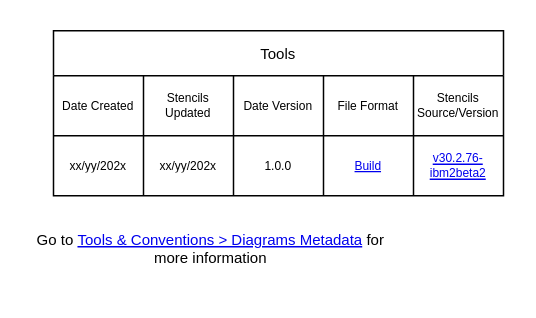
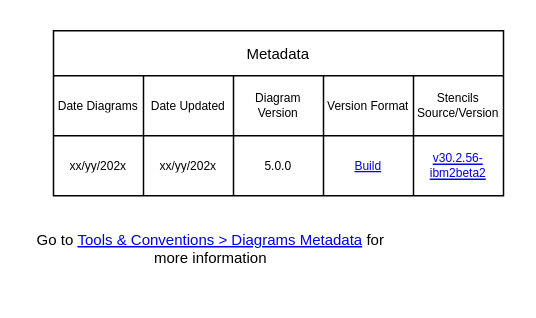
(278, 53) -> (278, 53)
(98, 106) -> (98, 106)
(188, 106) -> (188, 106)
(278, 106) -> (278, 106)
(368, 106) -> (368, 106)
(278, 166) -> (278, 166)
(458, 166) -> (458, 166)
